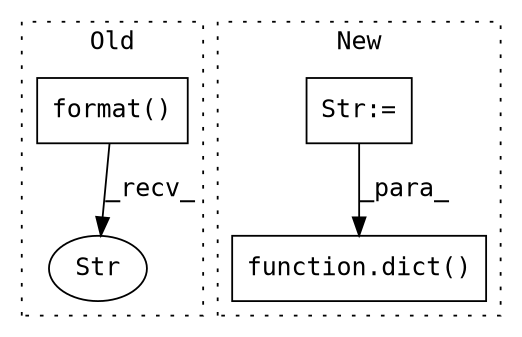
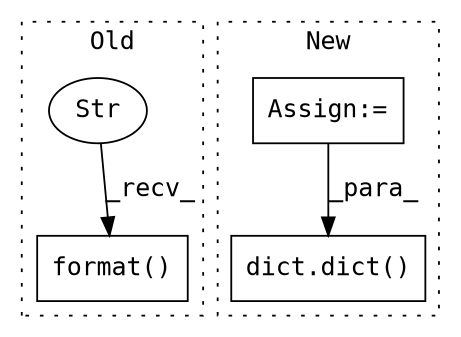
(359, 111) -> (328, 111)
(106, 180) -> (104, 180)
(359, 268) -> (328, 268)
